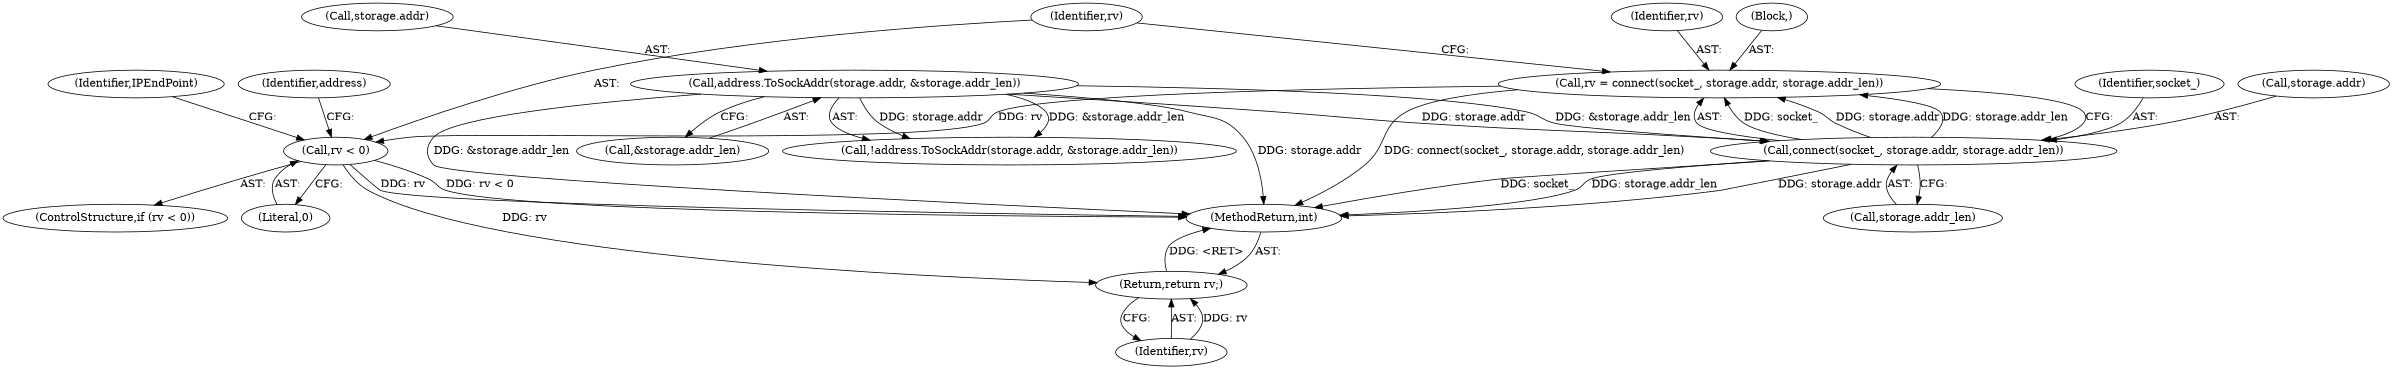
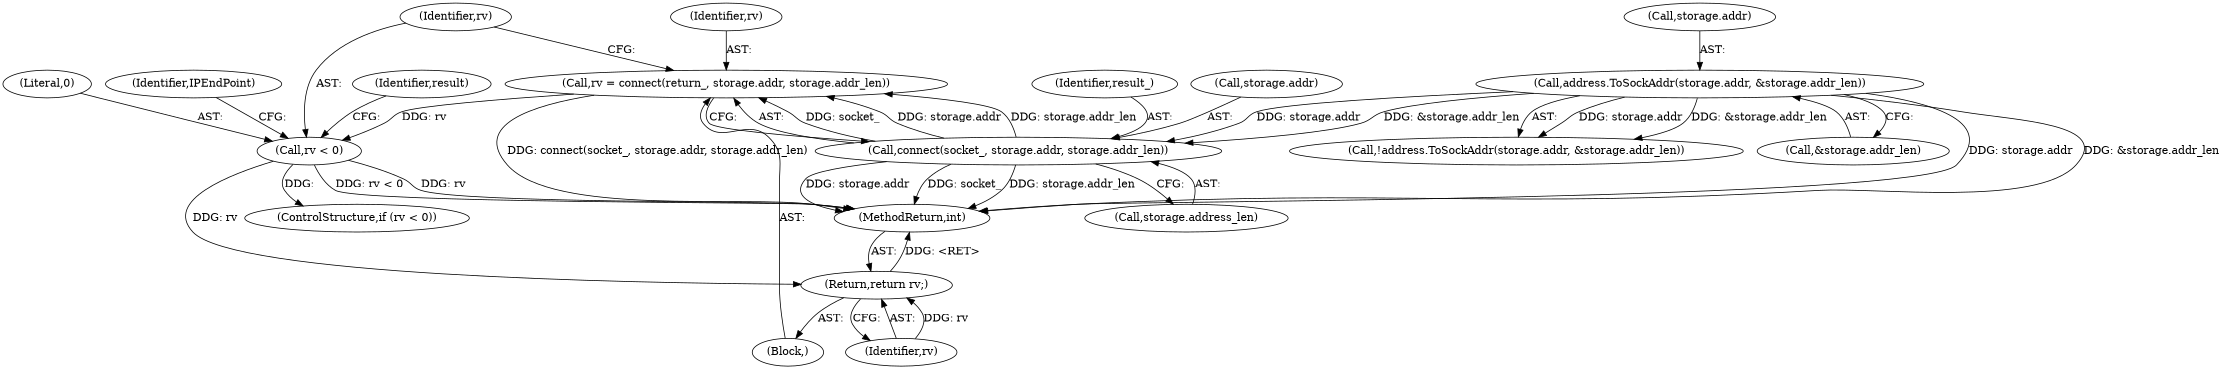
(314, 84) -> (422, 84)
(1719, 84) -> (726, 84)
(2150, 84) -> (1105, 84)
(313, 182) -> none
(255, 185) -> (301, 185)
(1913, 218) -> (1186, 218)
none -> (820, 312)
